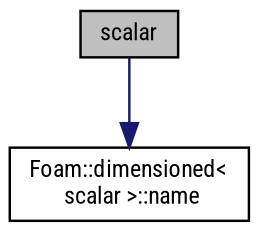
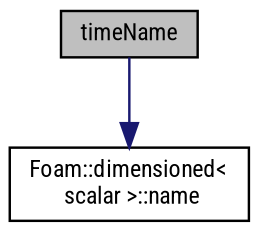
(129, 34) -> (129, 34)
